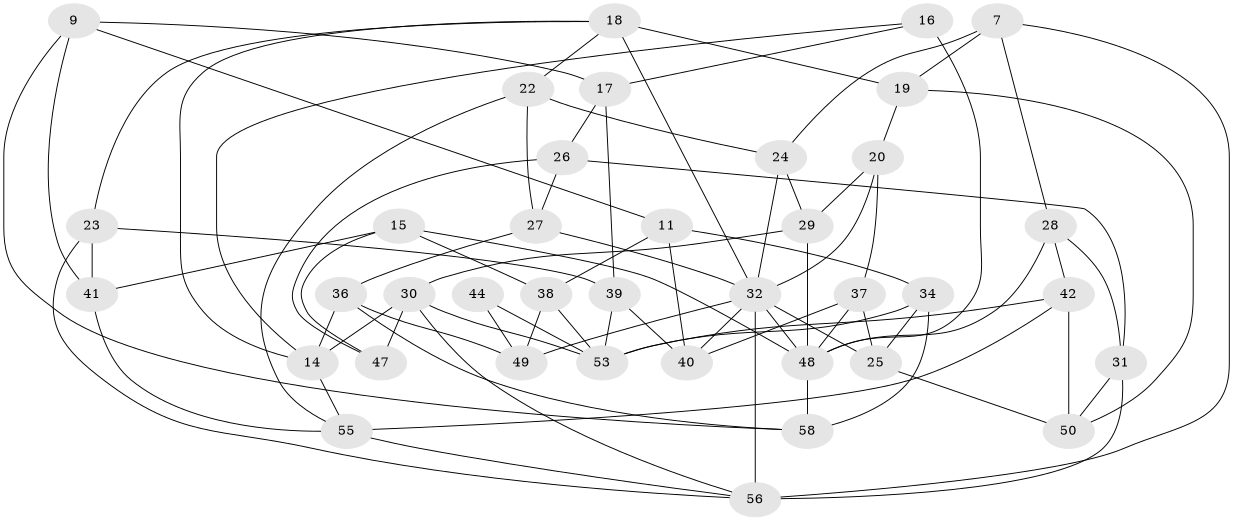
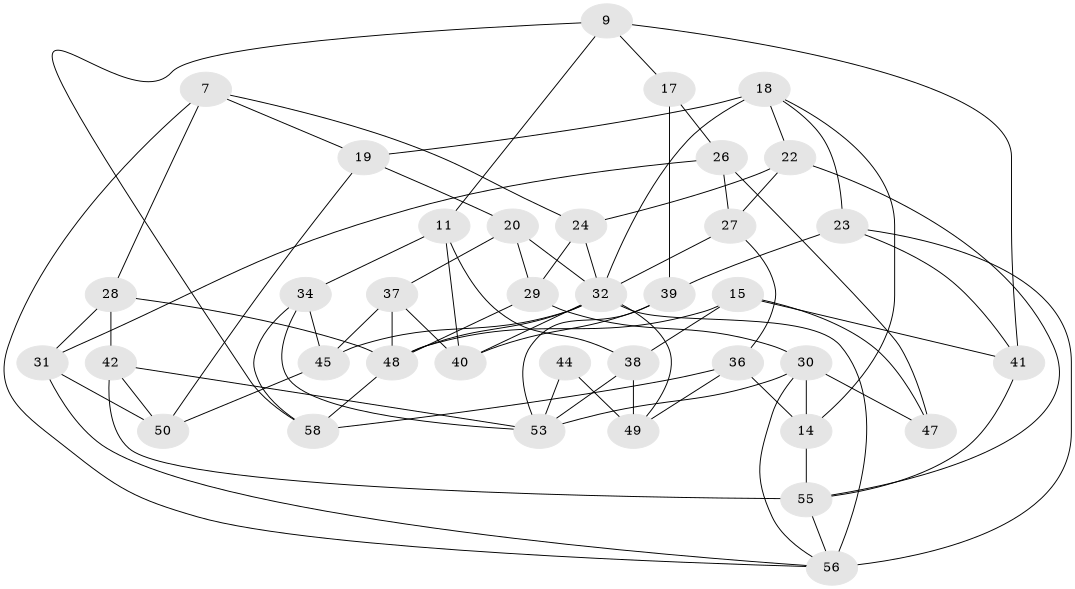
(927, 21) -> none
(876, 363) -> (324, 363)
